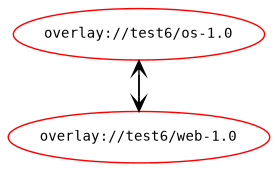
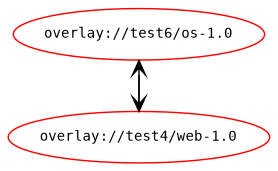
(139, 137) -> (139, 137)
